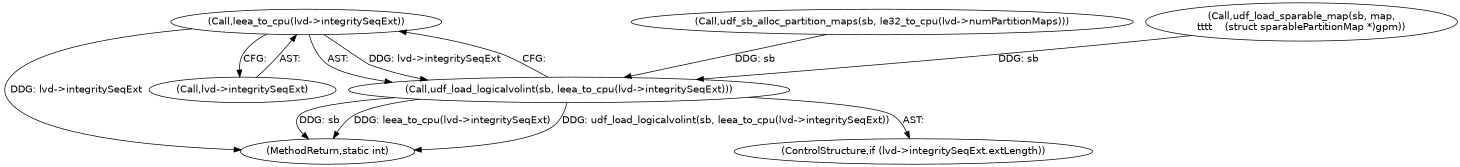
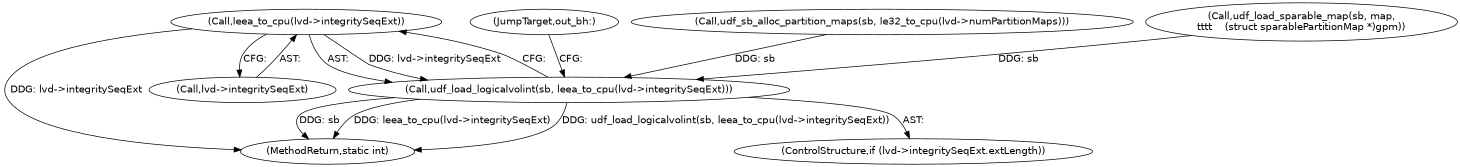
none -> (544, 22)
